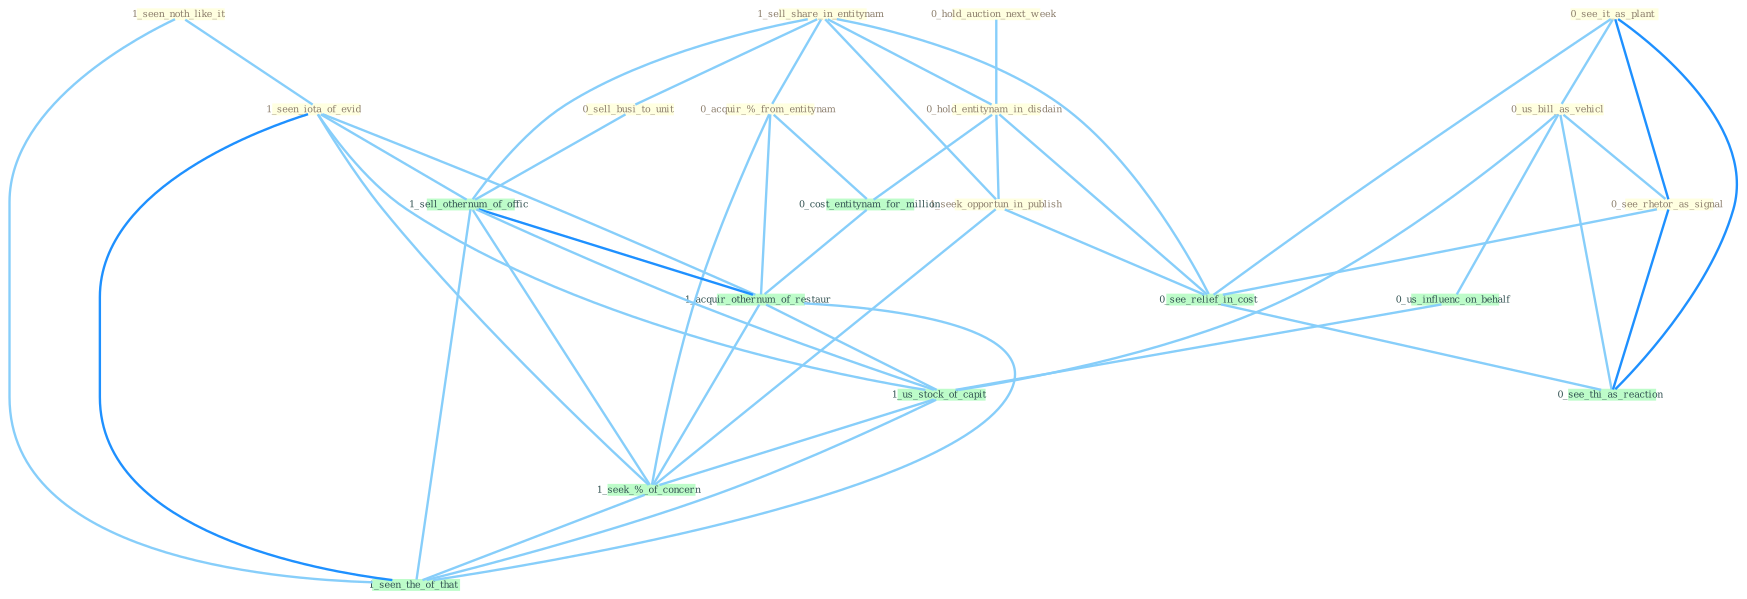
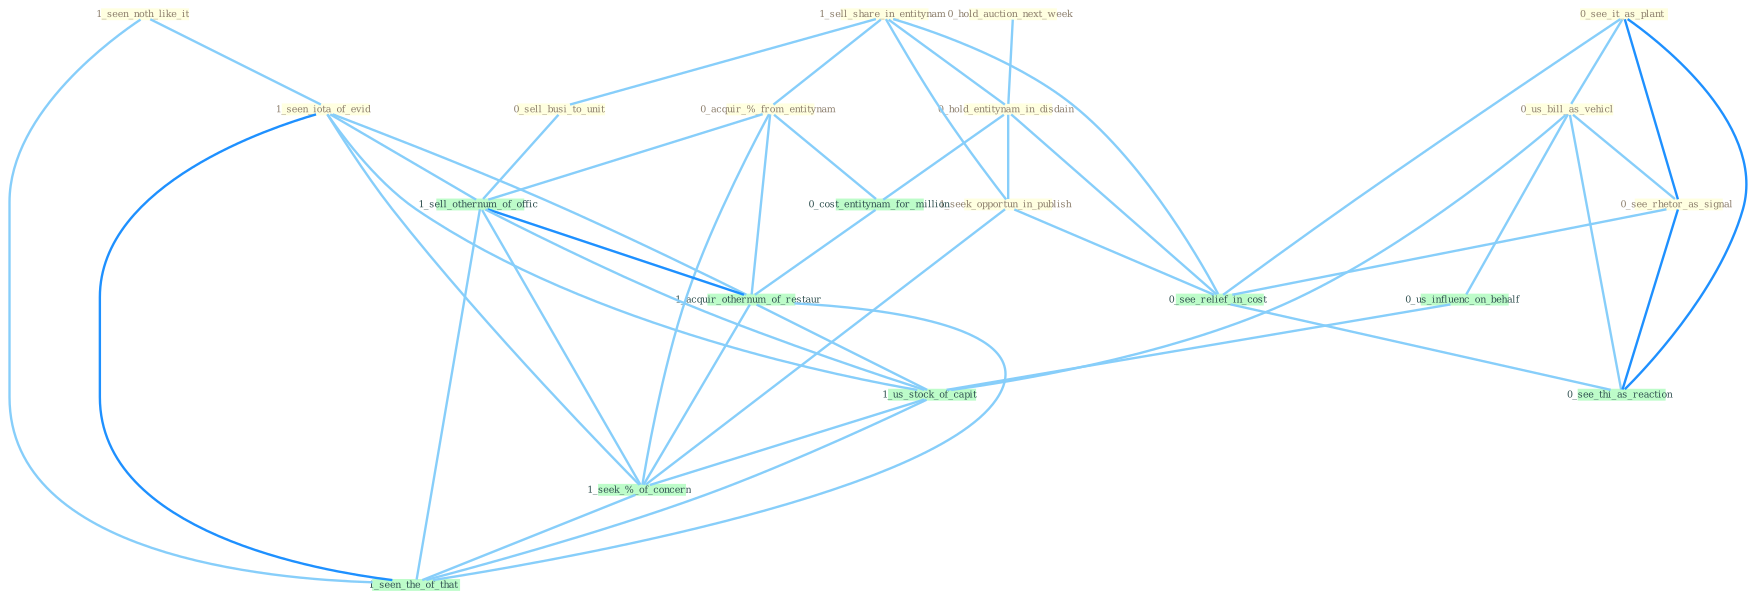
(621, 76) -> (625, 157)
